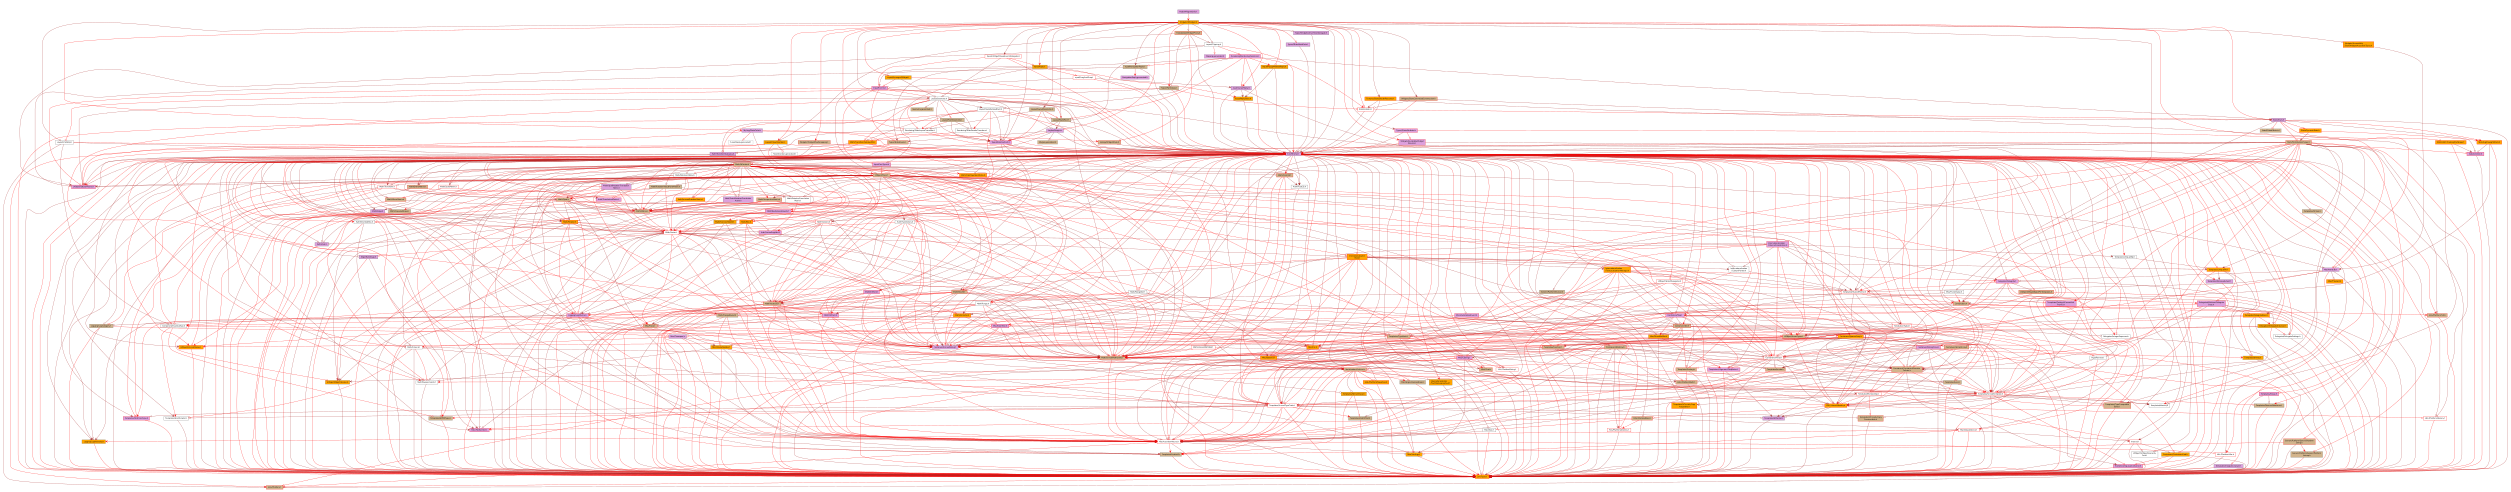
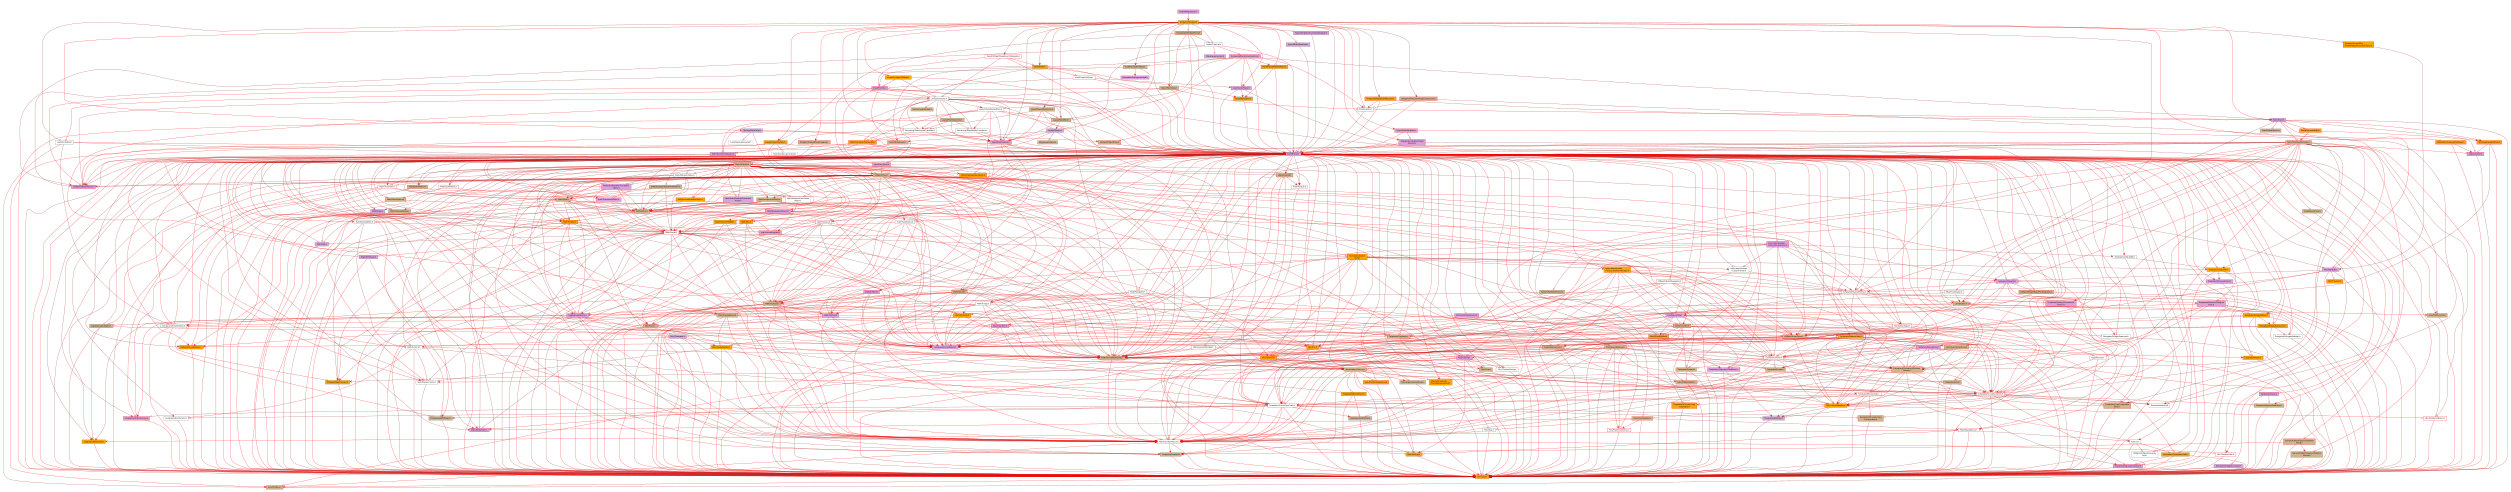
(1115, 129) -> (1794, 148)
(166, 370) -> (749, 475)
